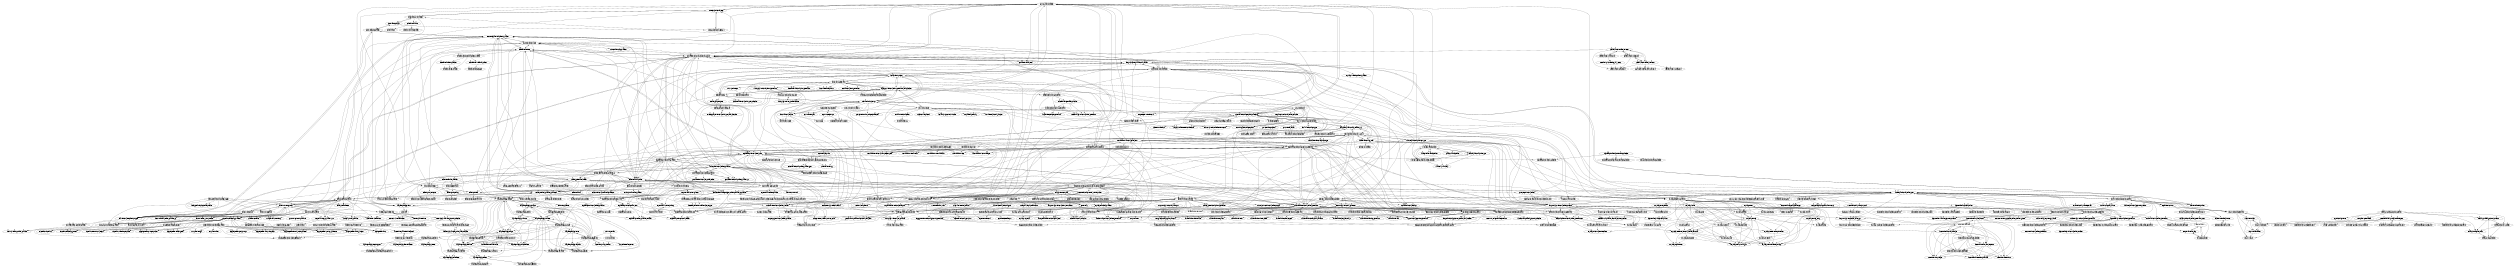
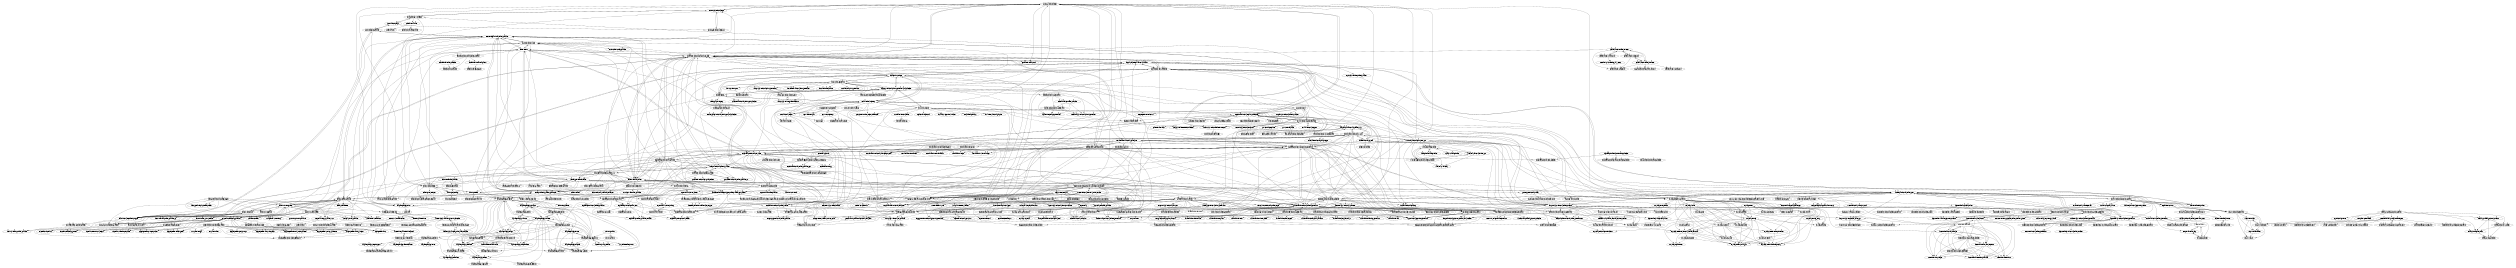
(524, 50) -> (524, 50)
